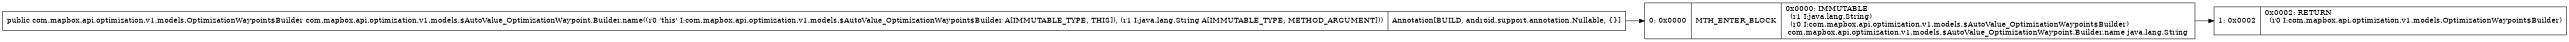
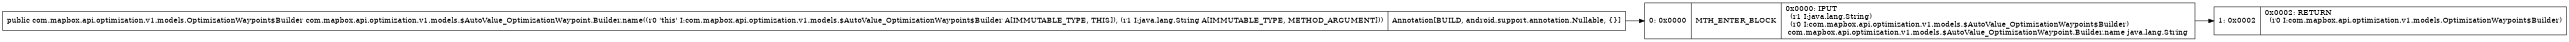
(1829, 9) -> (1814, 9)
